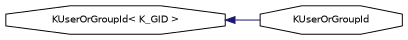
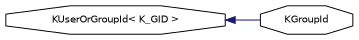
(331, 20) -> (307, 20)
